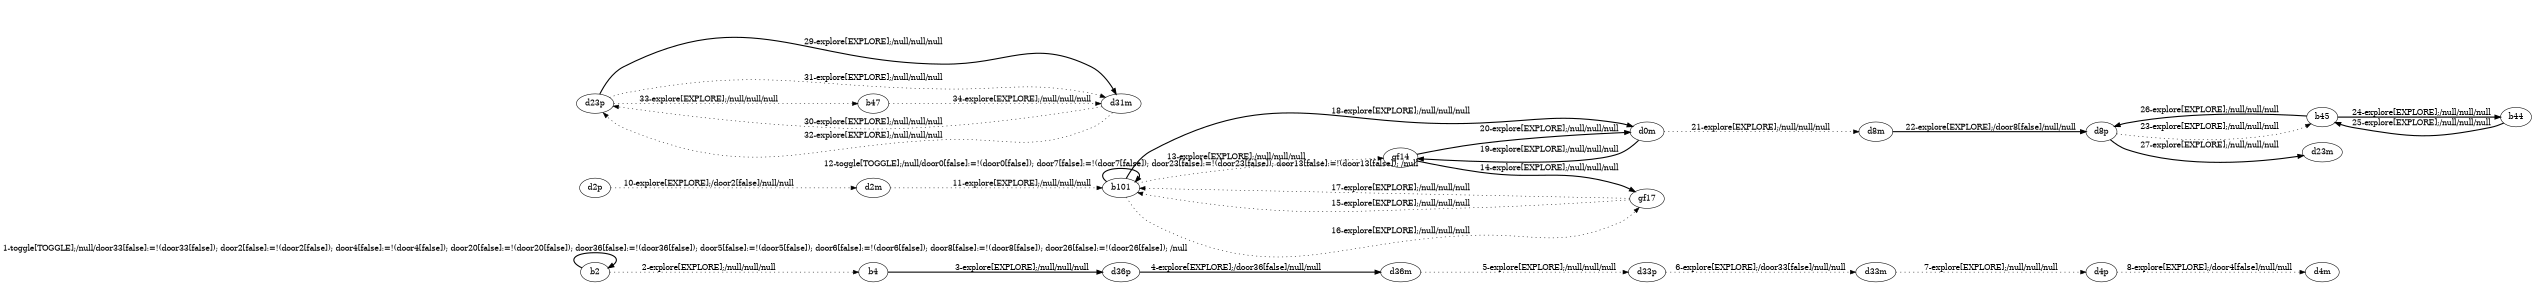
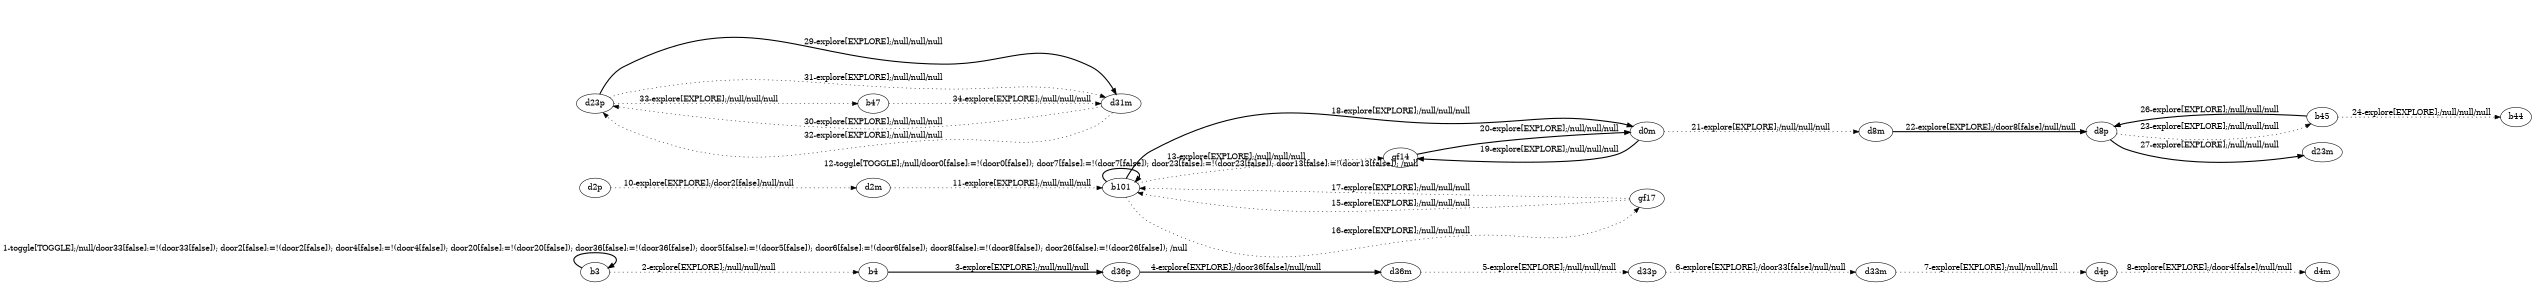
(2416, 117) -> (2416, 117)
(2422, 136) -> none
(1524, 175) -> none
(595, 272) -> (595, 272)
